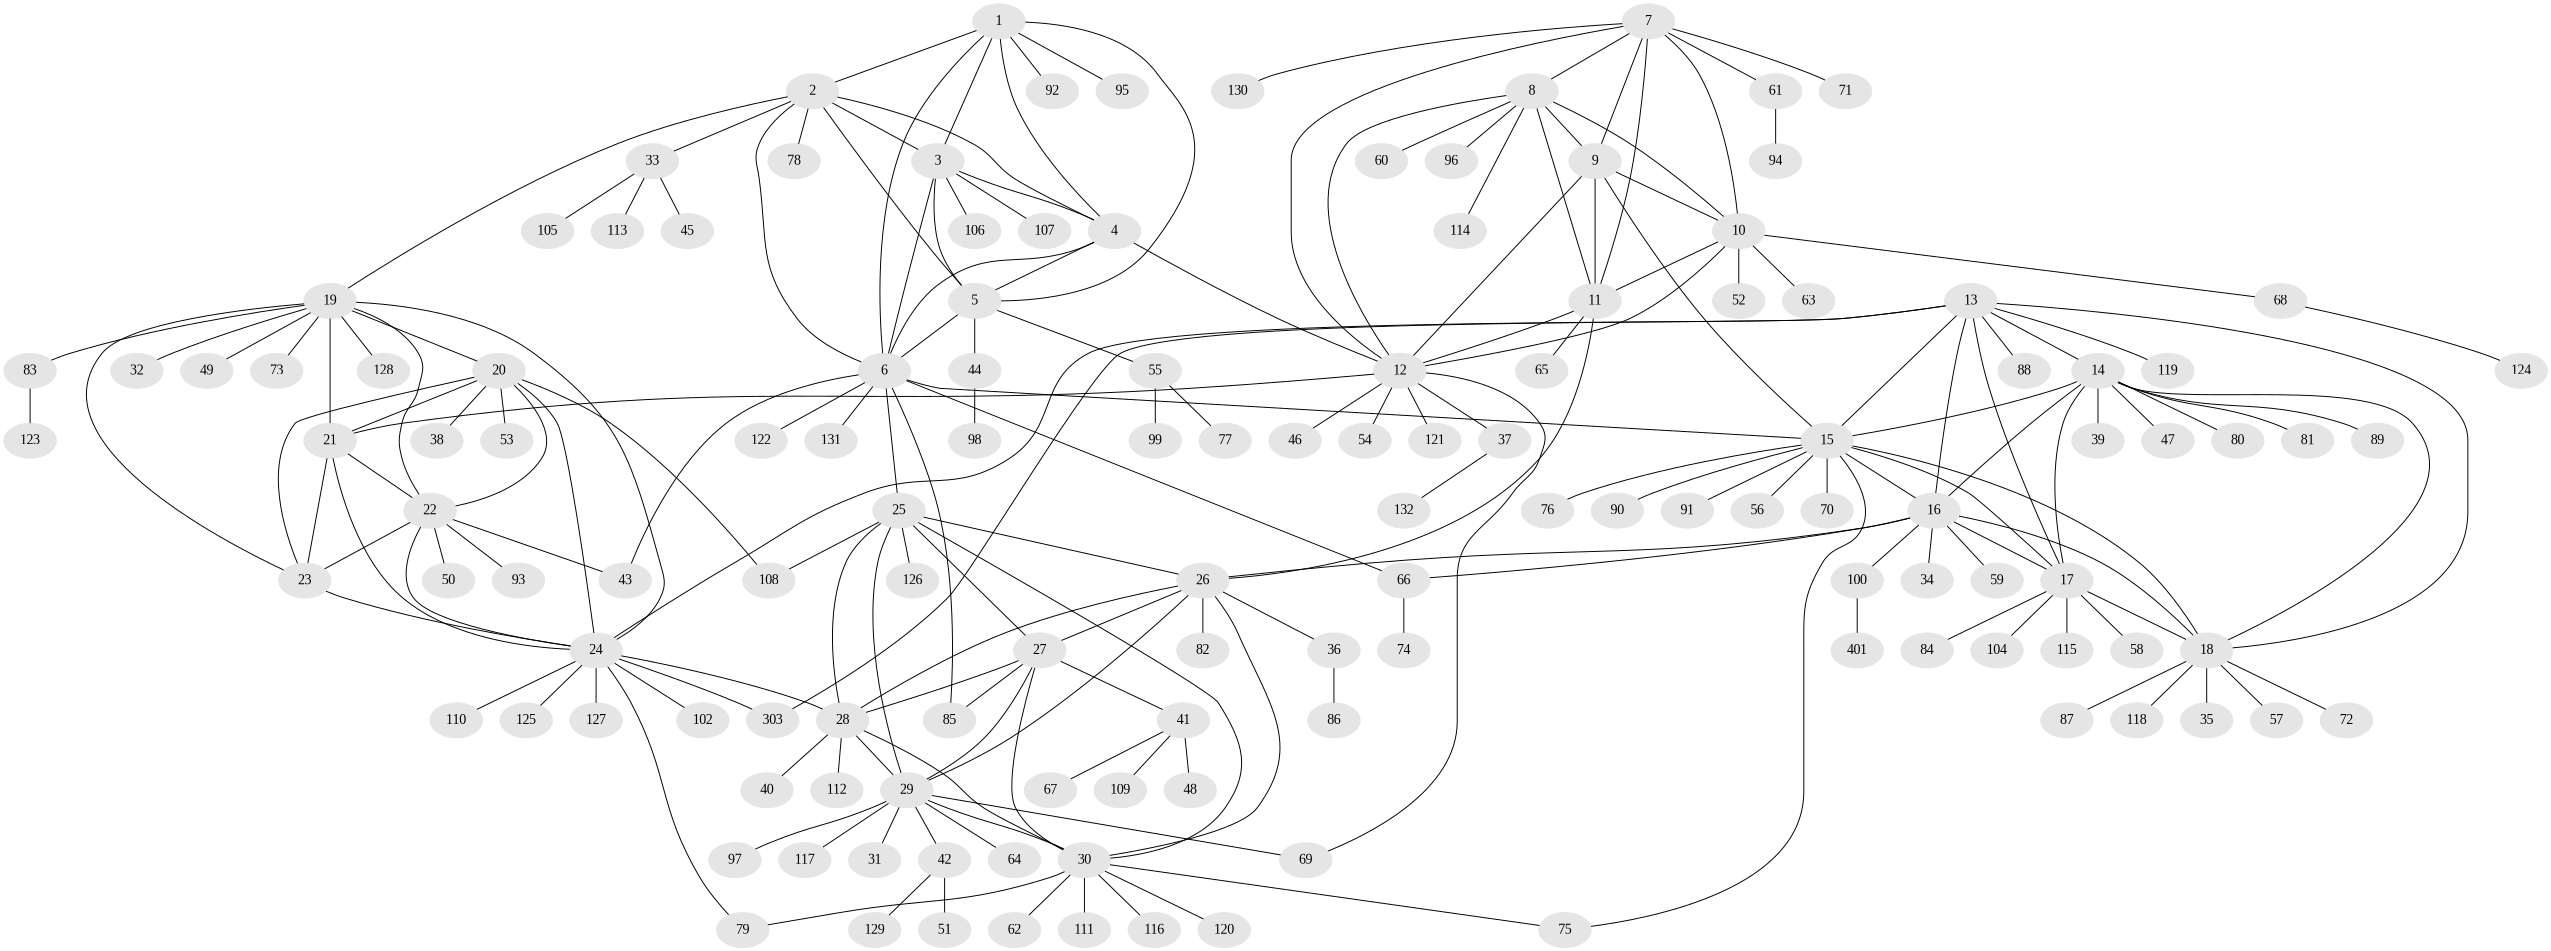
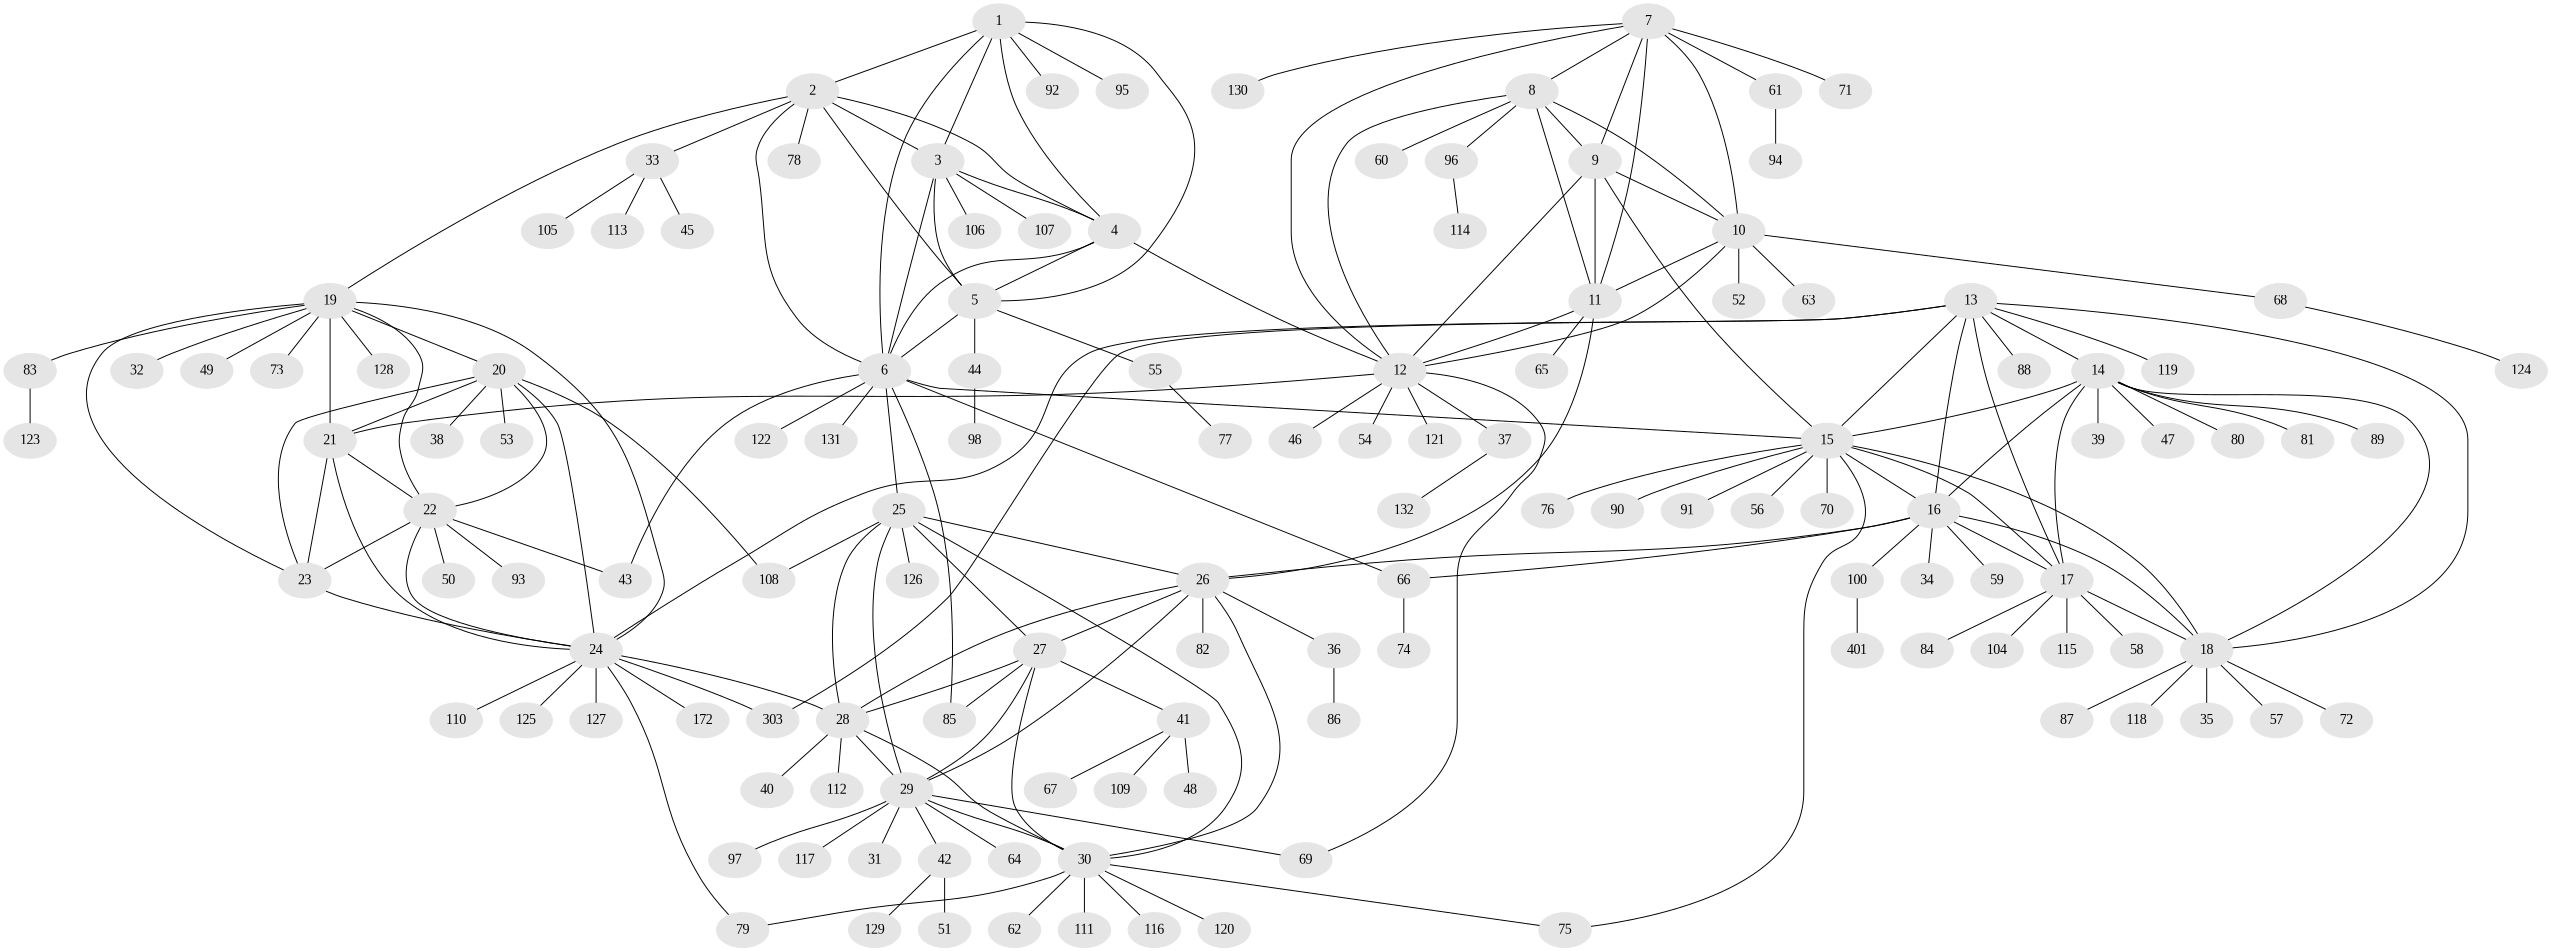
(1496, 161) -> (1456, 196)
(1155, 441) -> none
(703, 720) -> (703, 720)
